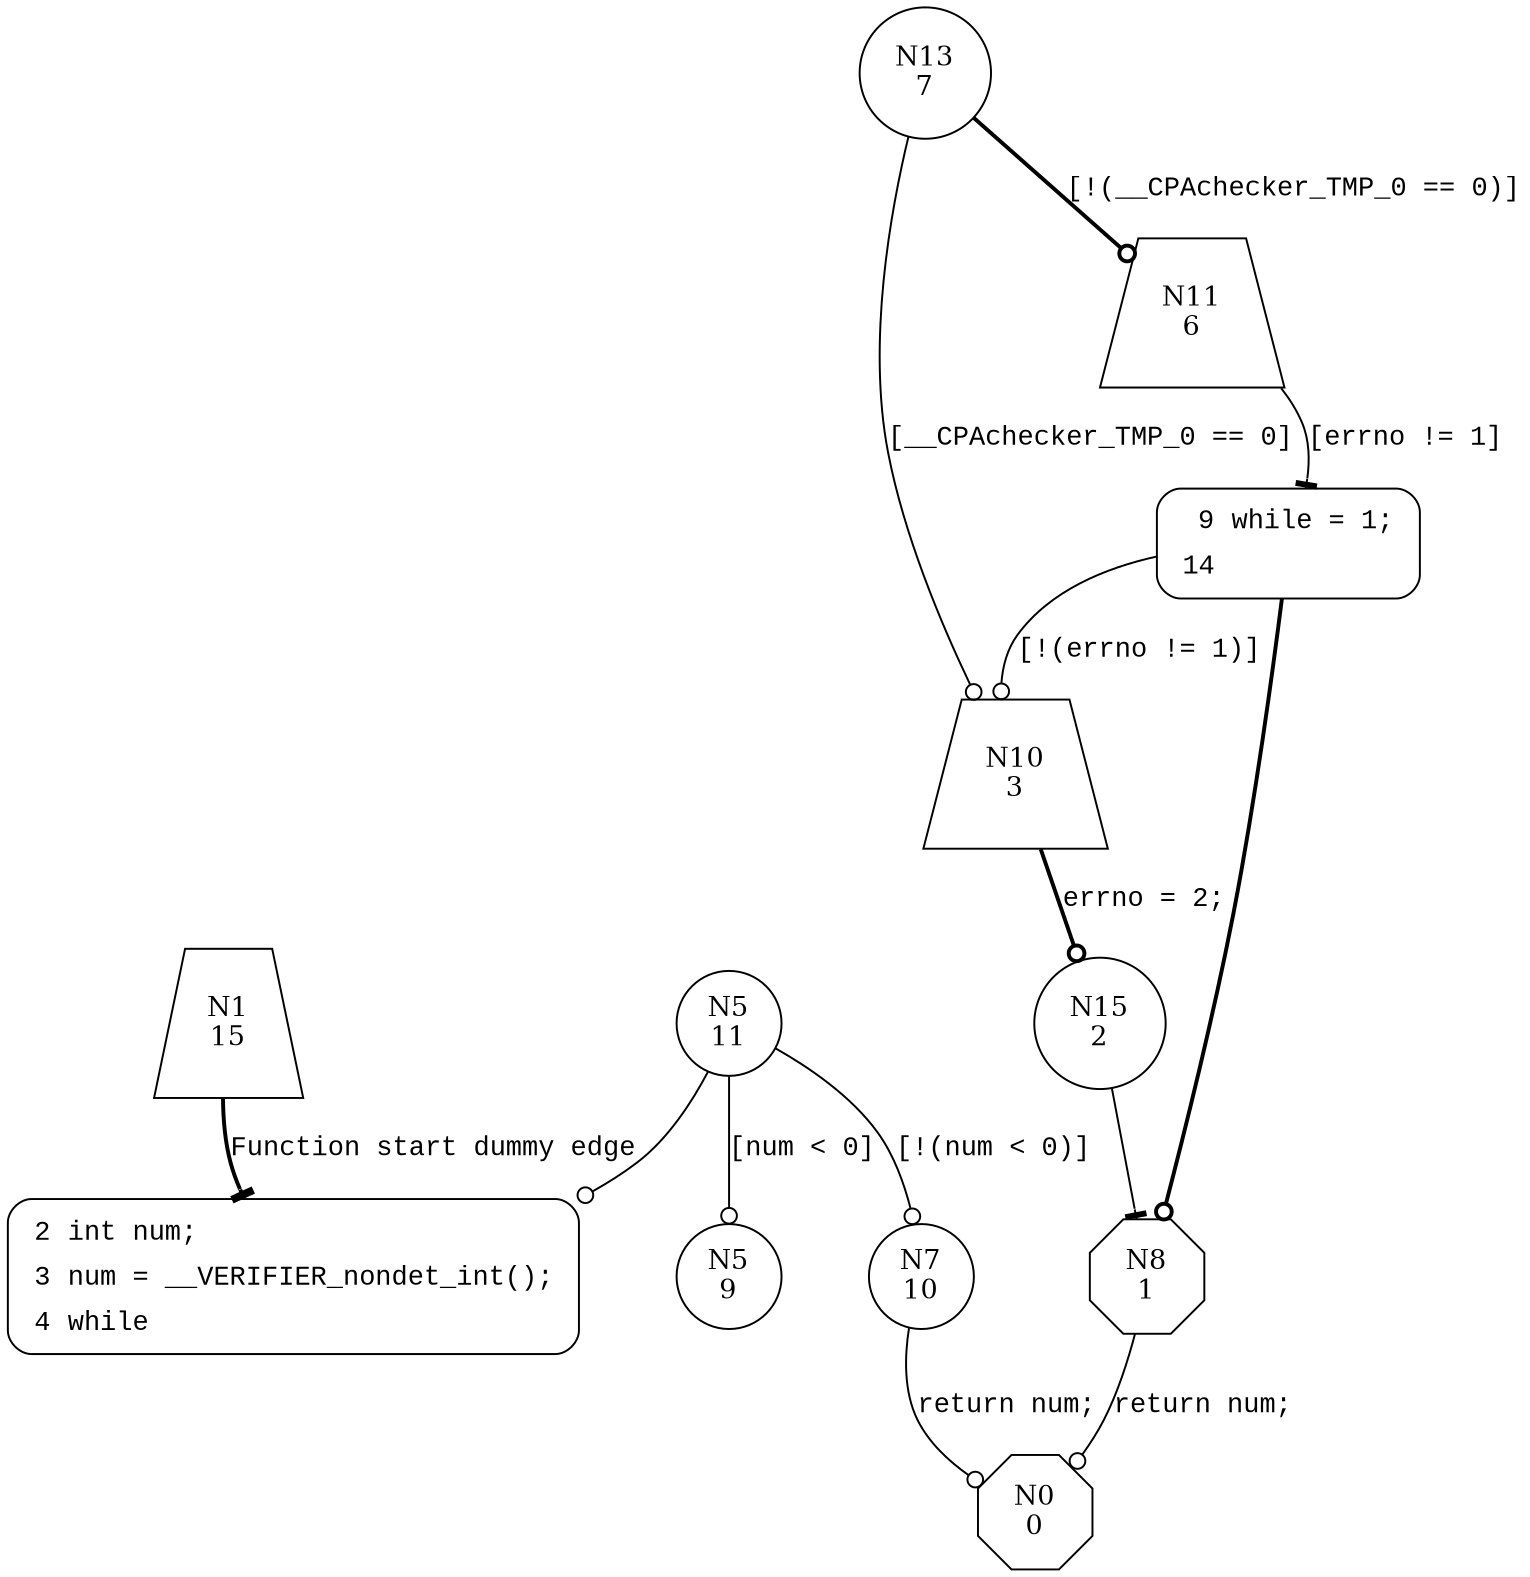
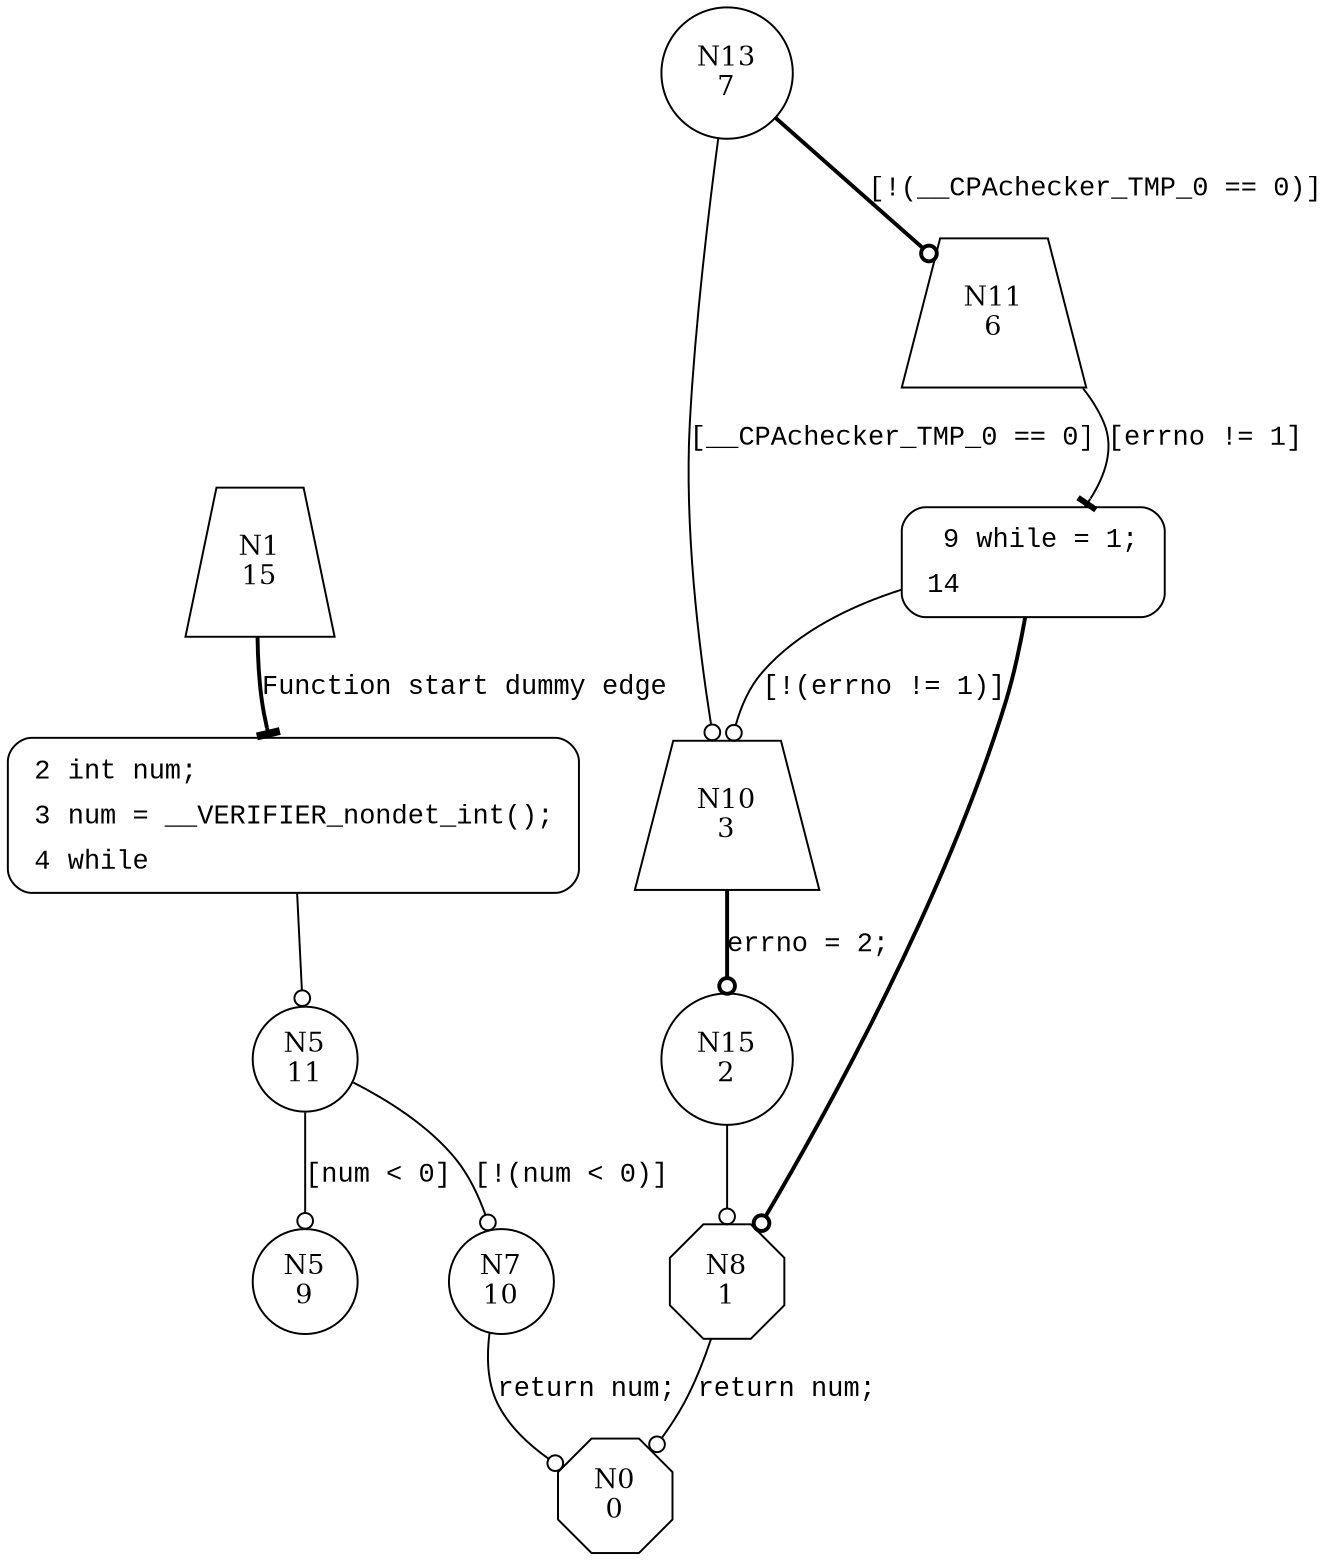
(660, 1141) -> (299, 942)
(1123, 1148) -> (727, 1166)
